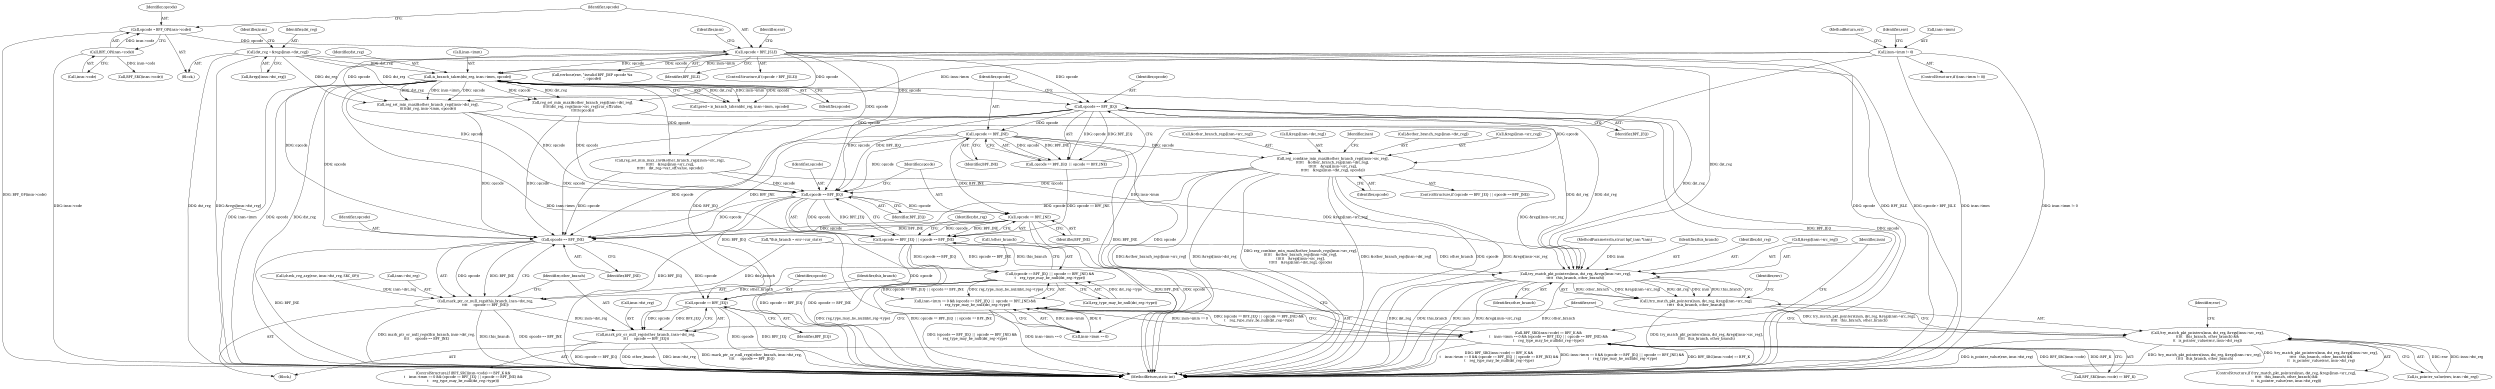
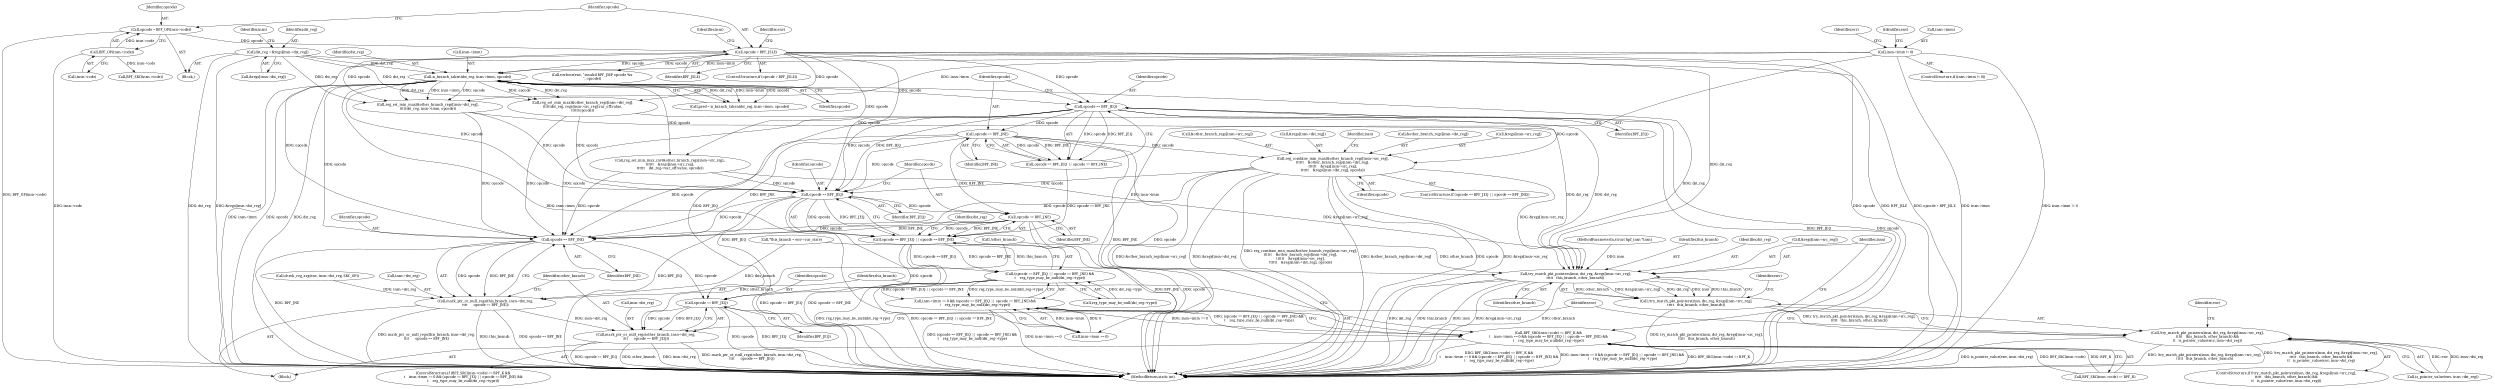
(1847, 30) -> (1847, 30)
